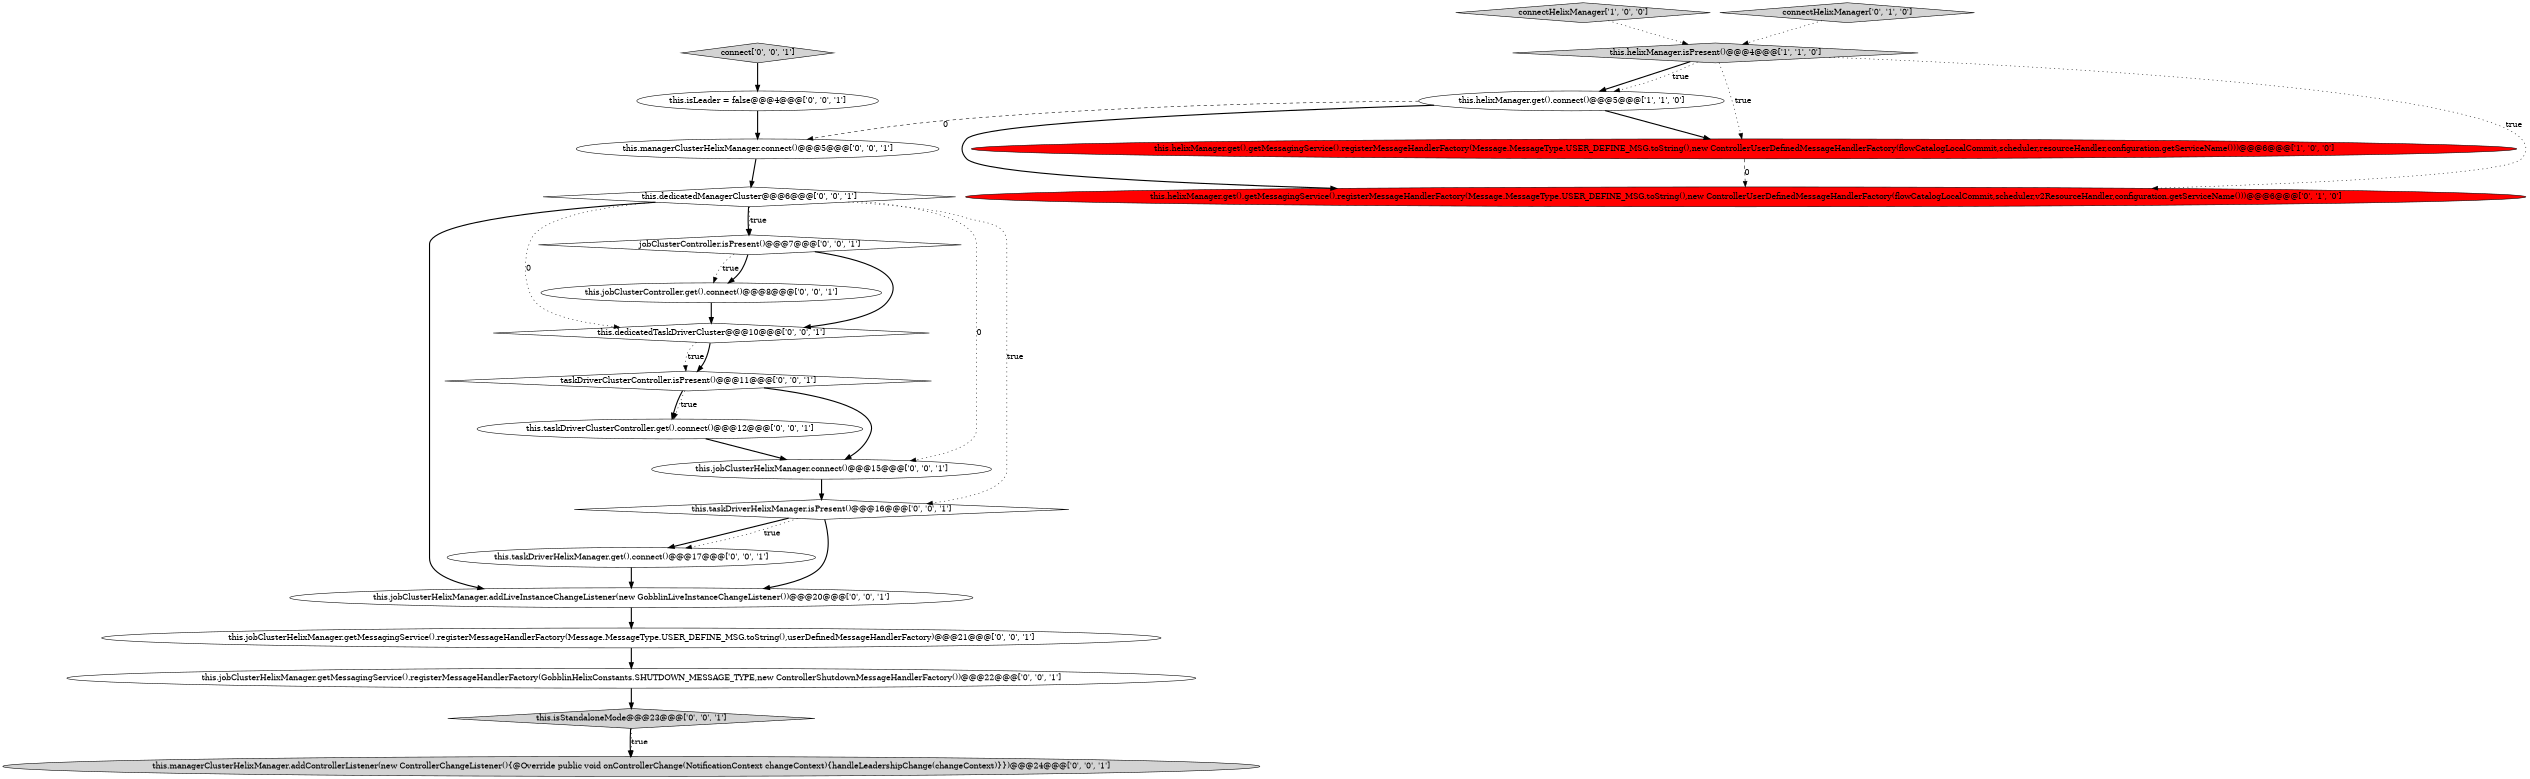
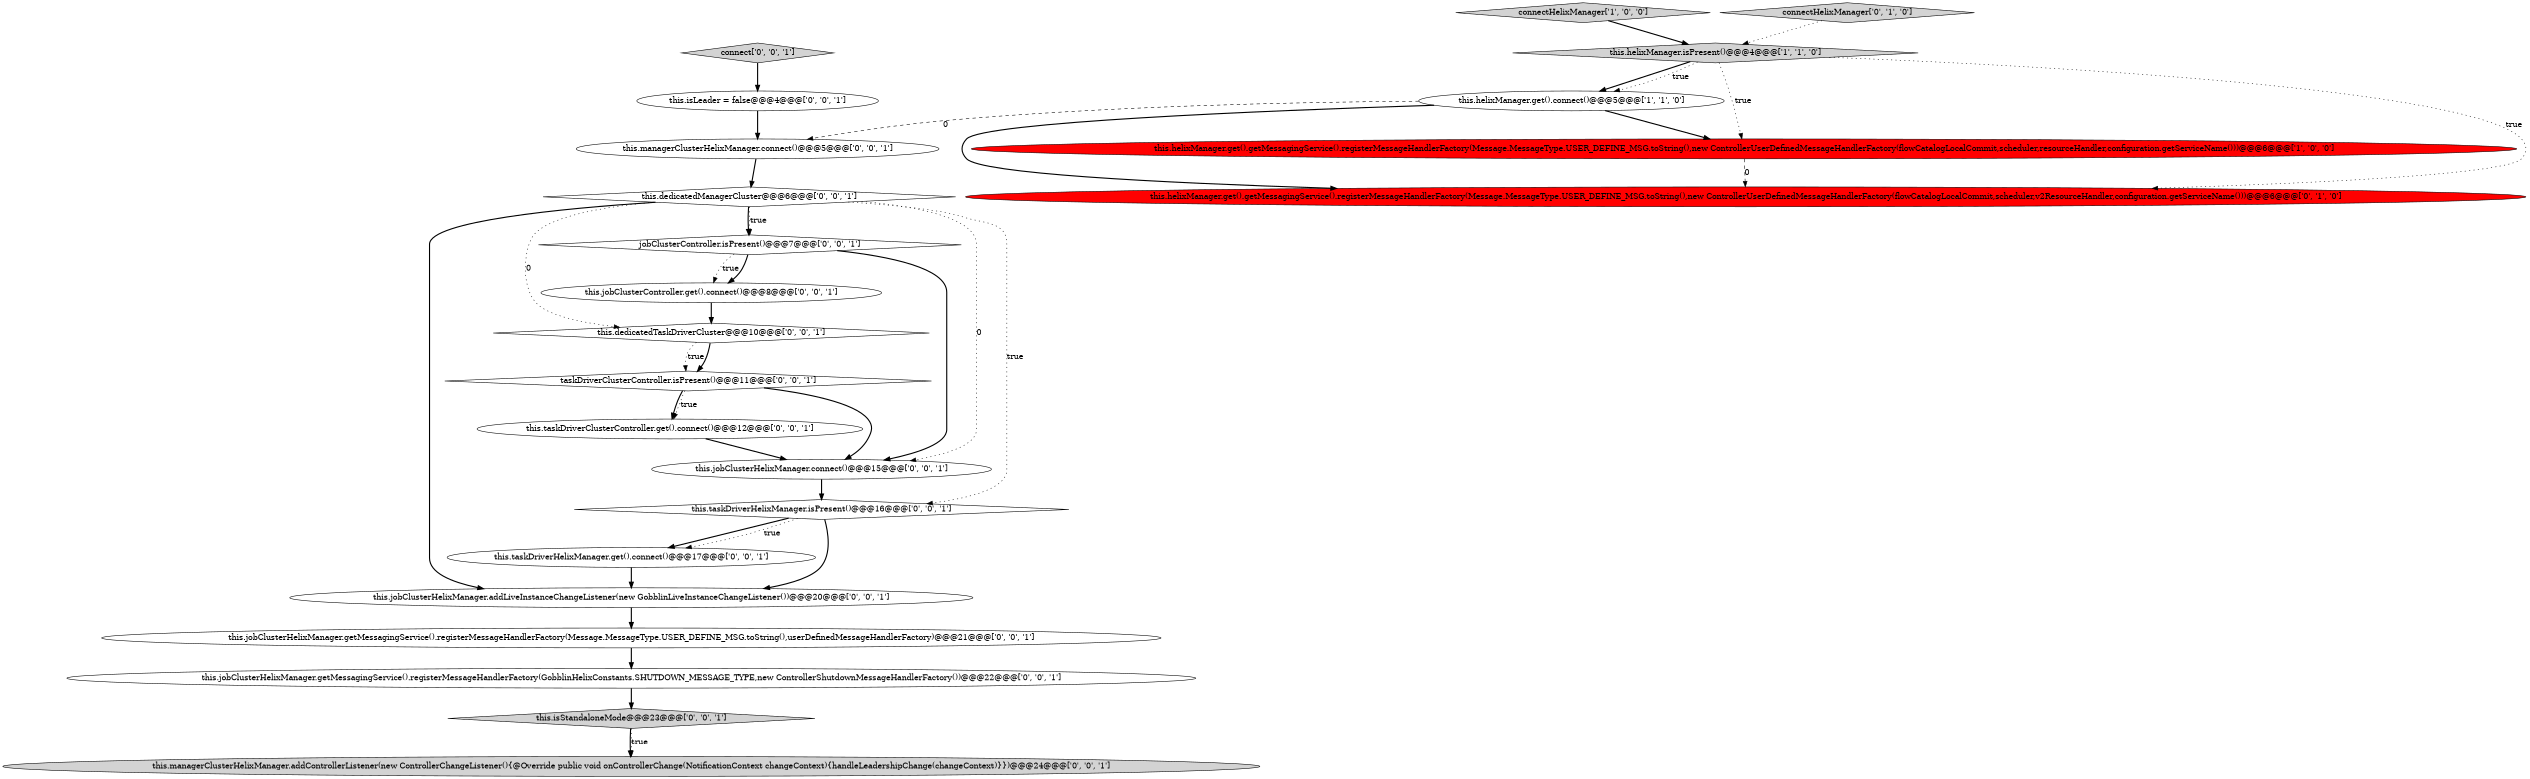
(1645, 32) -> (1645, 32)
(893, 291) -> (947, 333)
